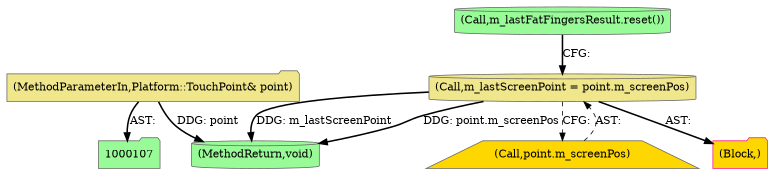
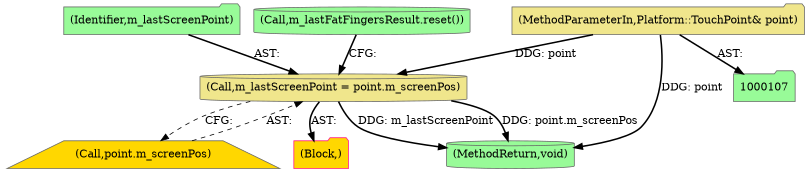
none -> (152, 21)
none -> (500, 53)
